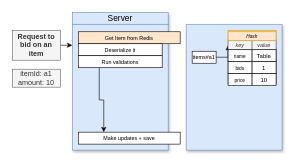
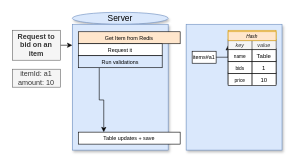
(120, 18) -> (120, 18)
(120, 50) -> (120, 50)
(120, 62) -> (120, 62)
(129, 138) -> (129, 138)
